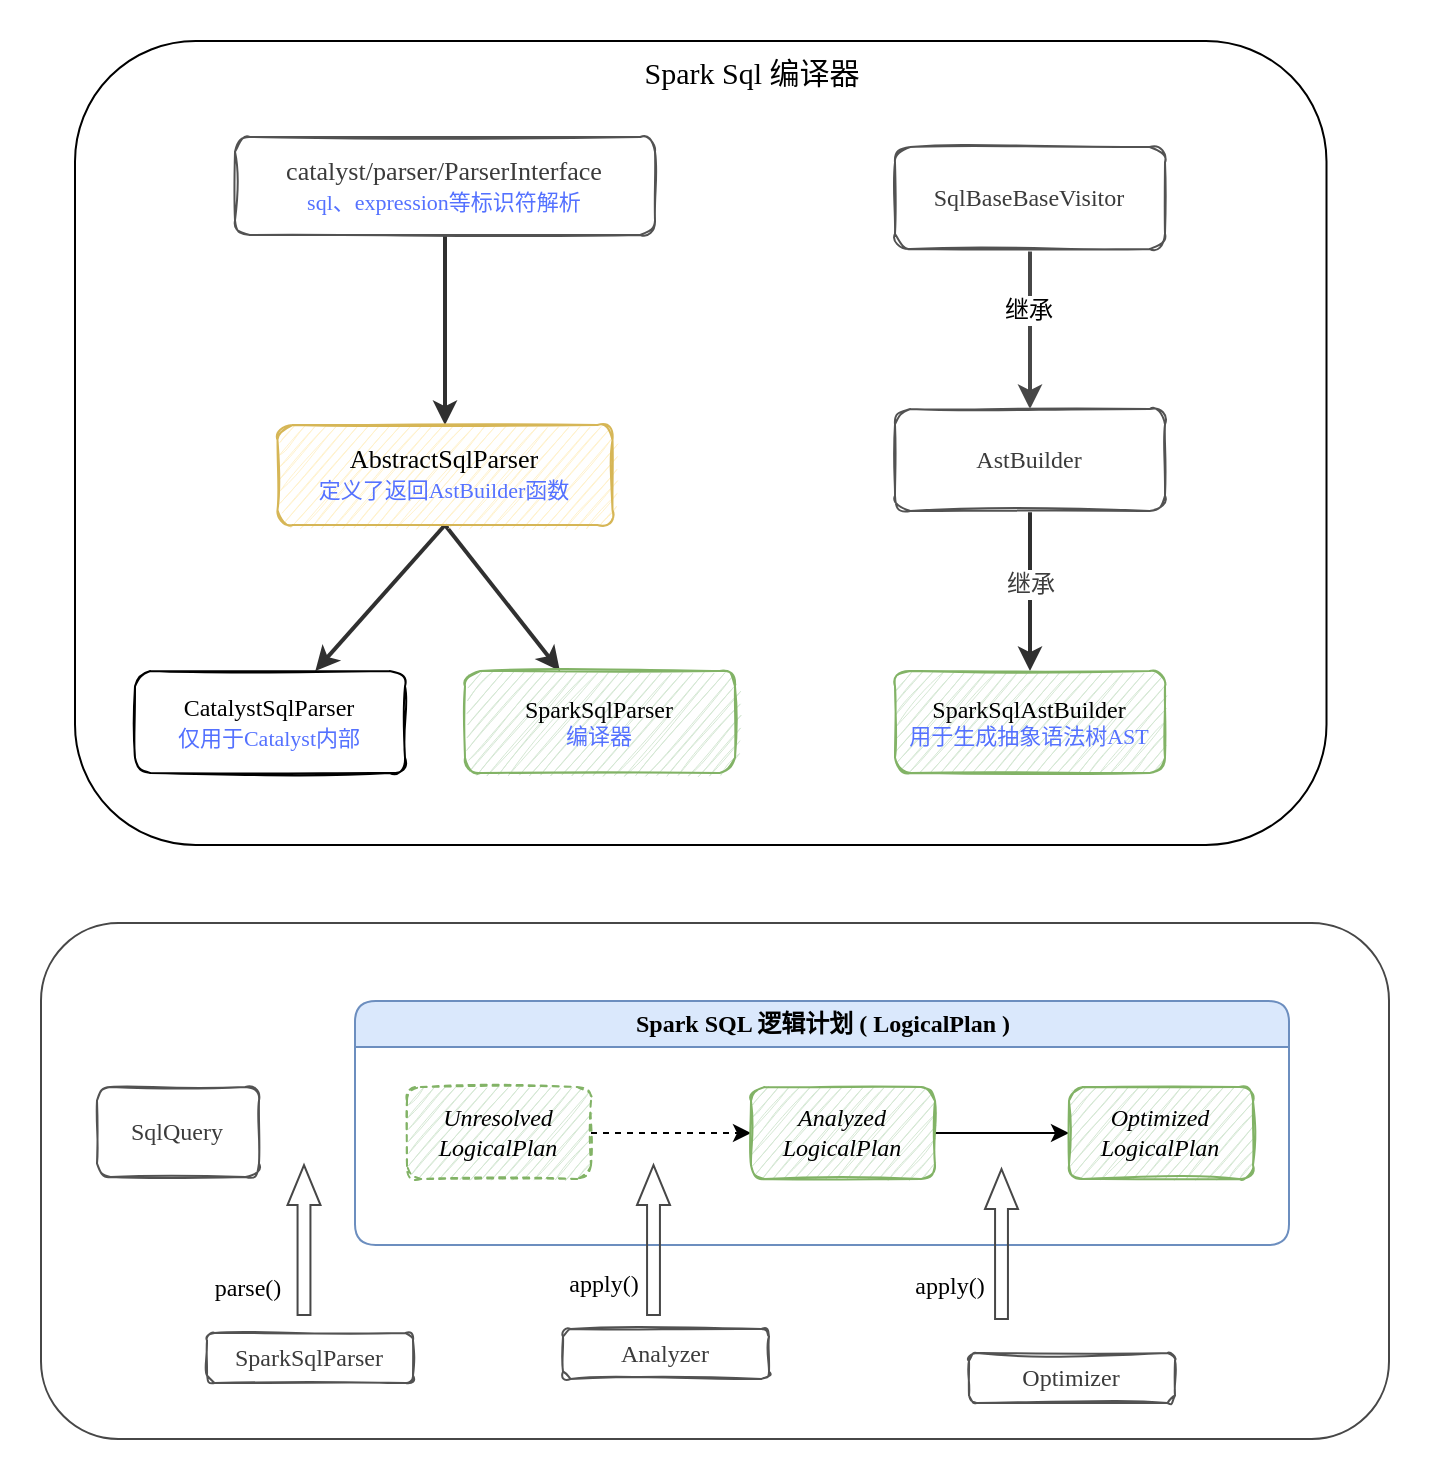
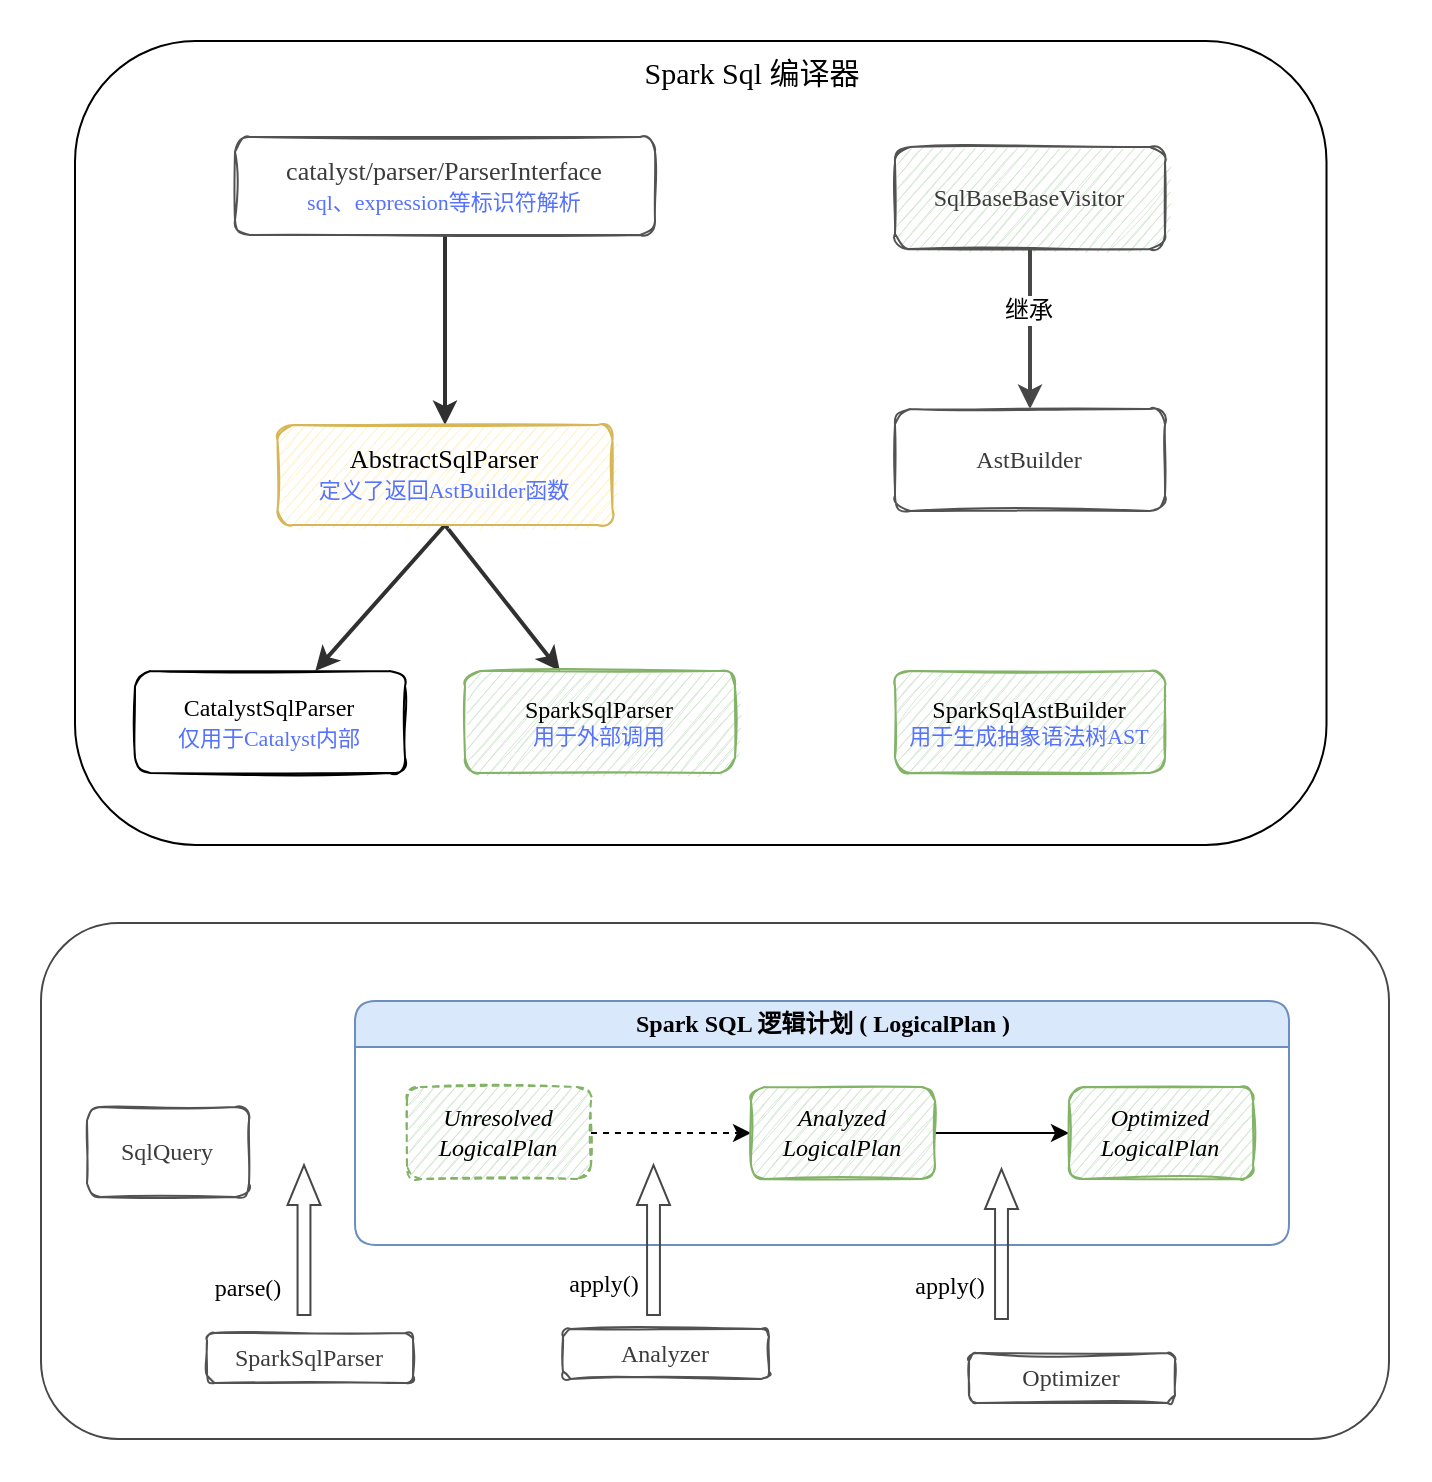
(1030, 198) -> (1030, 198)
(1030, 585) -> none
(600, 723) -> (600, 723)
(178, 1132) -> (168, 1152)
